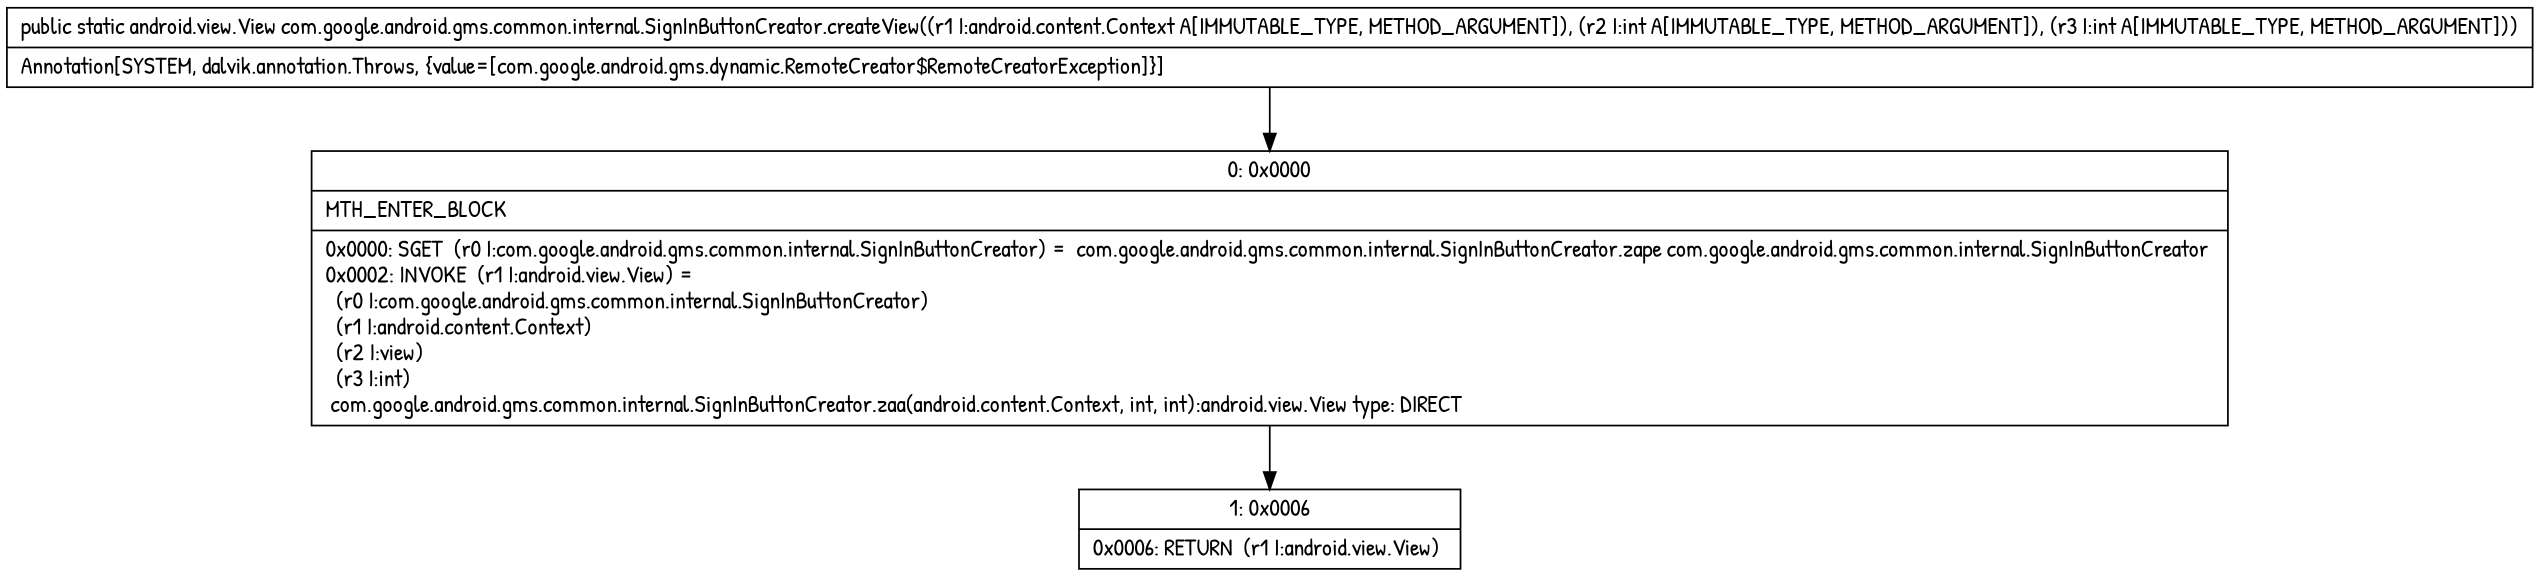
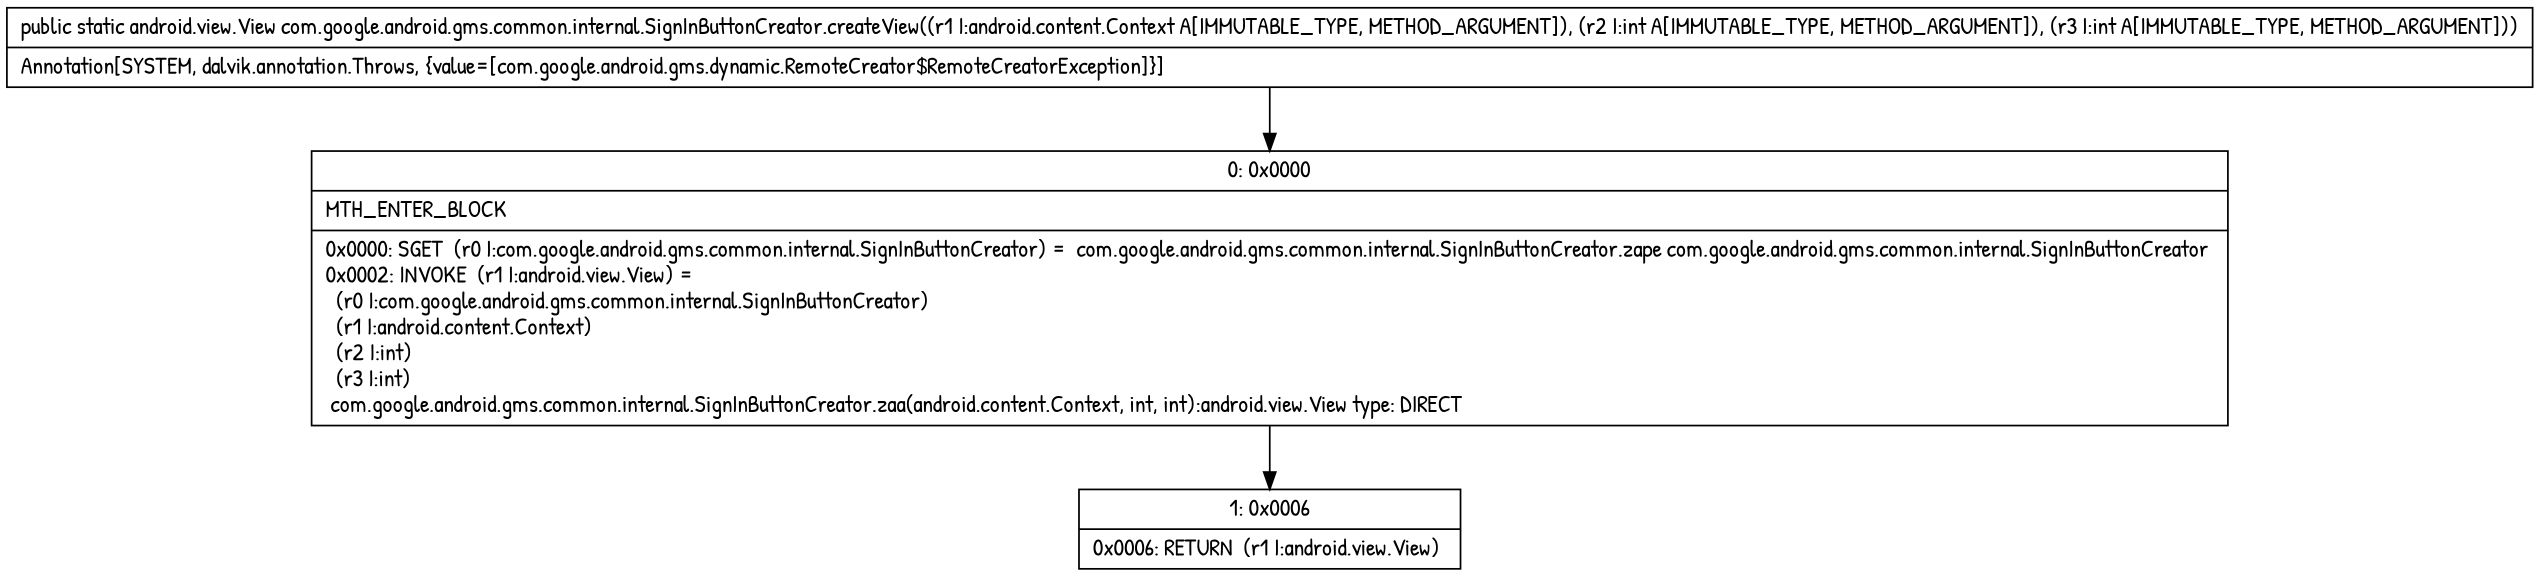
(375, 353) -> (369, 353)
